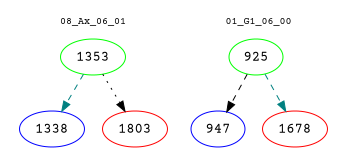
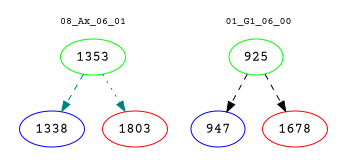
(111, 88) -> (111, 88)
(273, 88) -> (273, 88)
